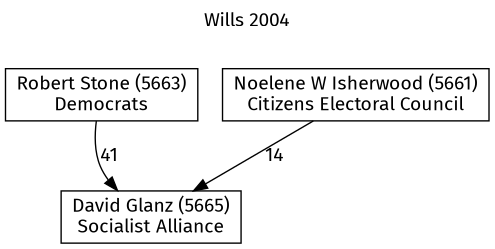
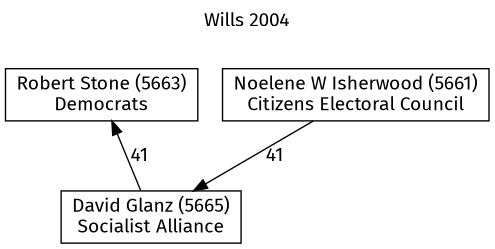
(96, 152) -> (129, 162)
(275, 156) -> (275, 156)
